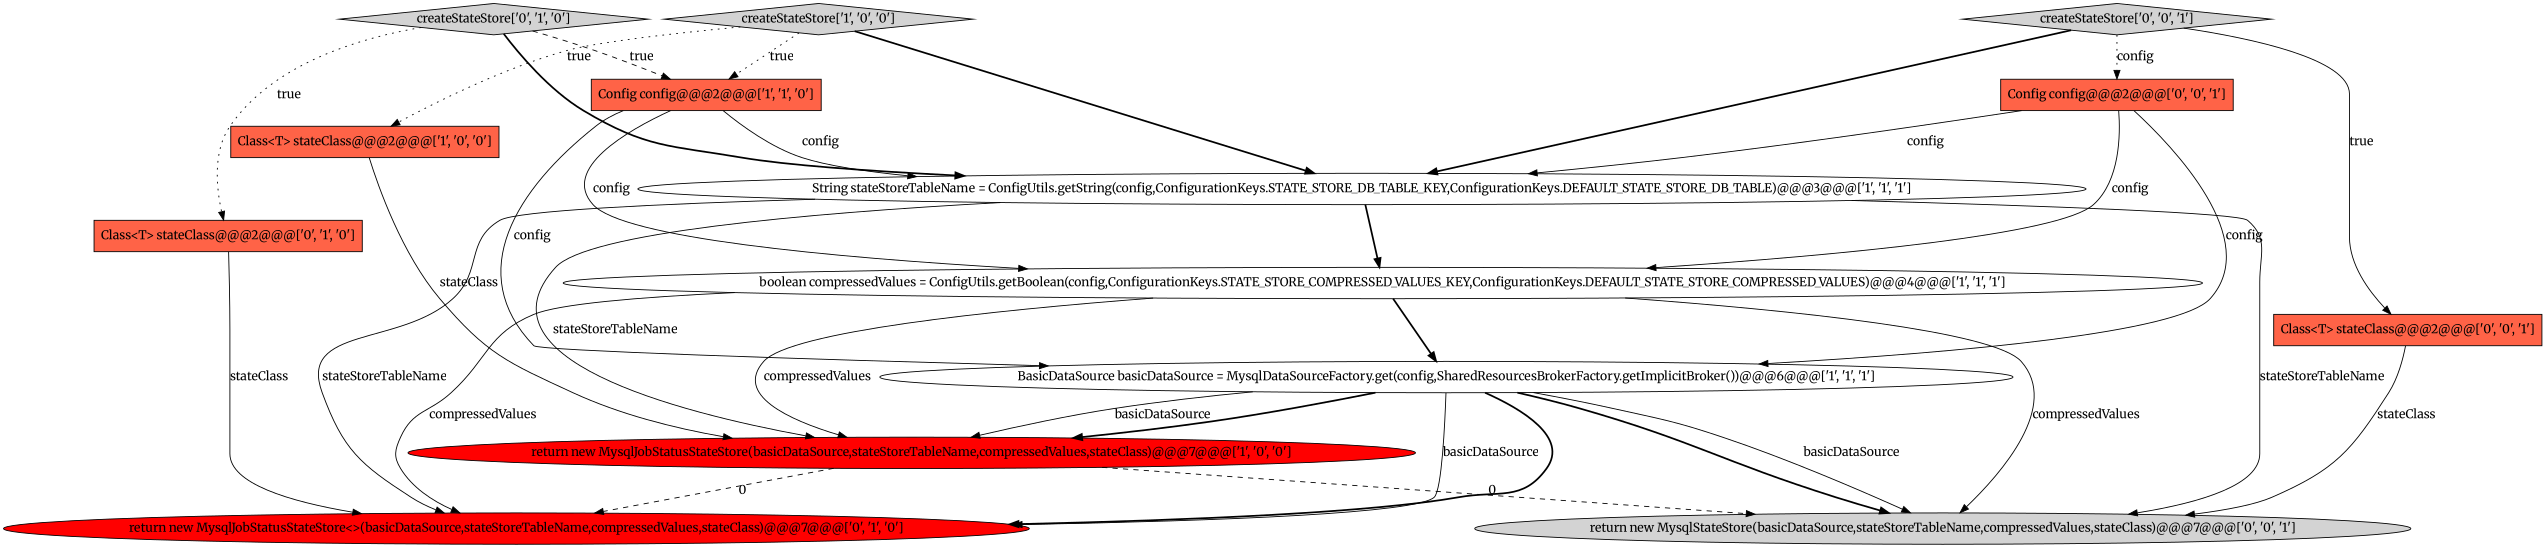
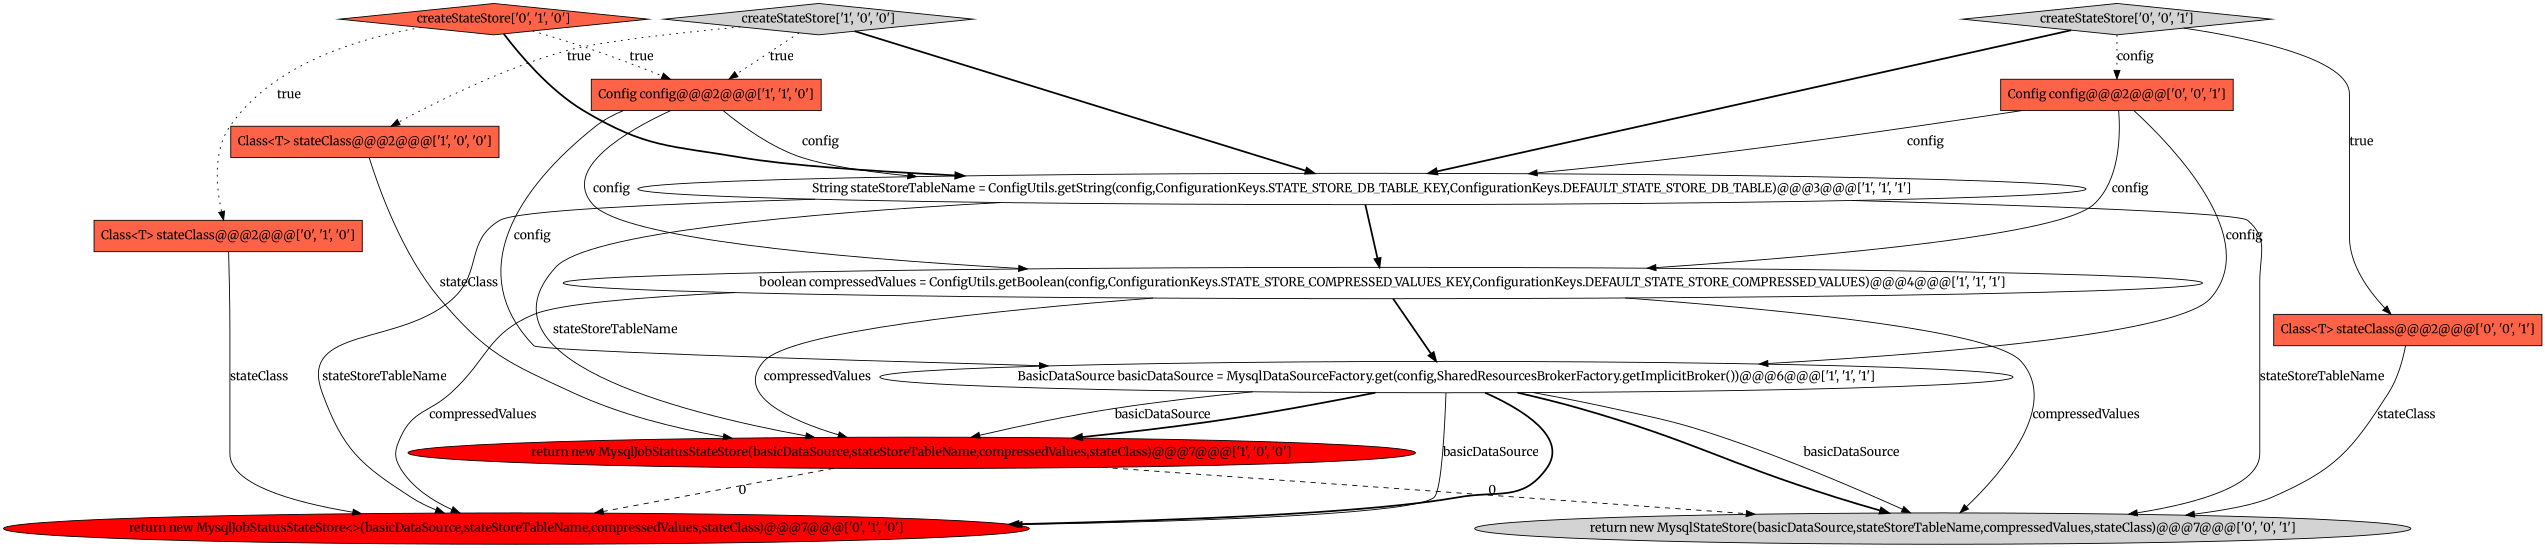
(494, 19) -> (494, 19)
(598, 52) -> (598, 52)
